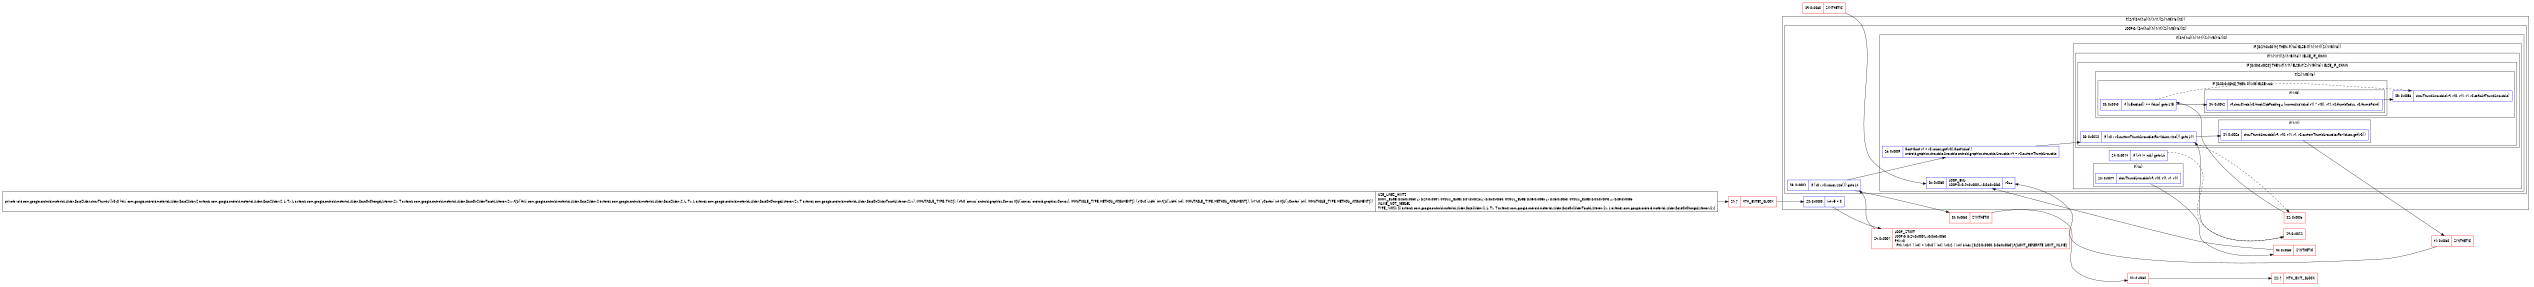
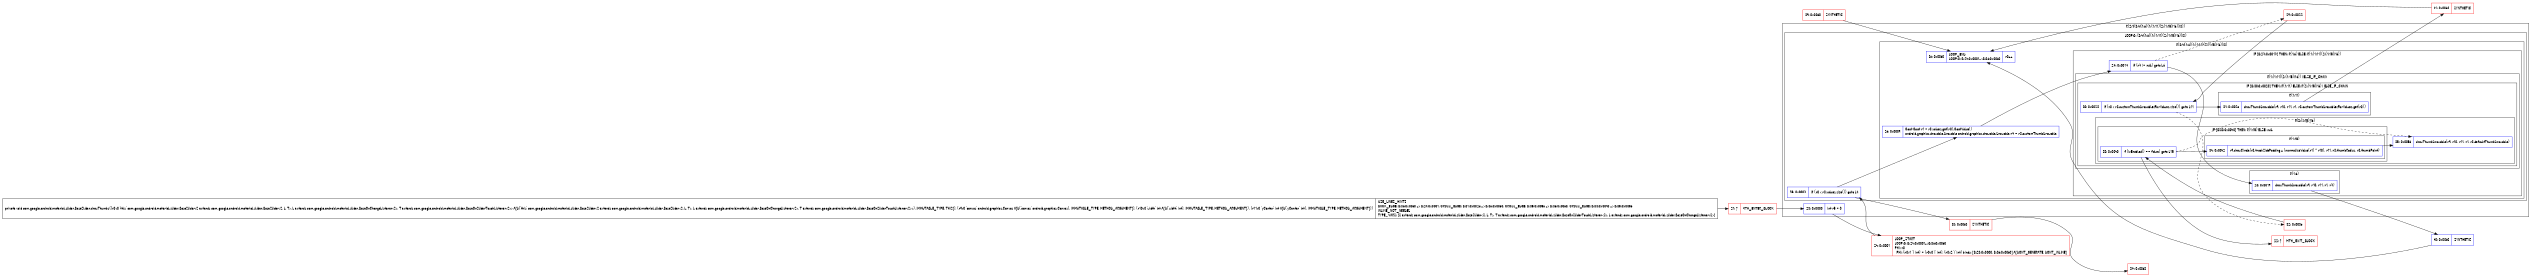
none -> (2198, 134)
(2056, 144) -> (2039, 96)
(2295, 250) -> (2453, 240)
(2209, 278) -> (2190, 223)
